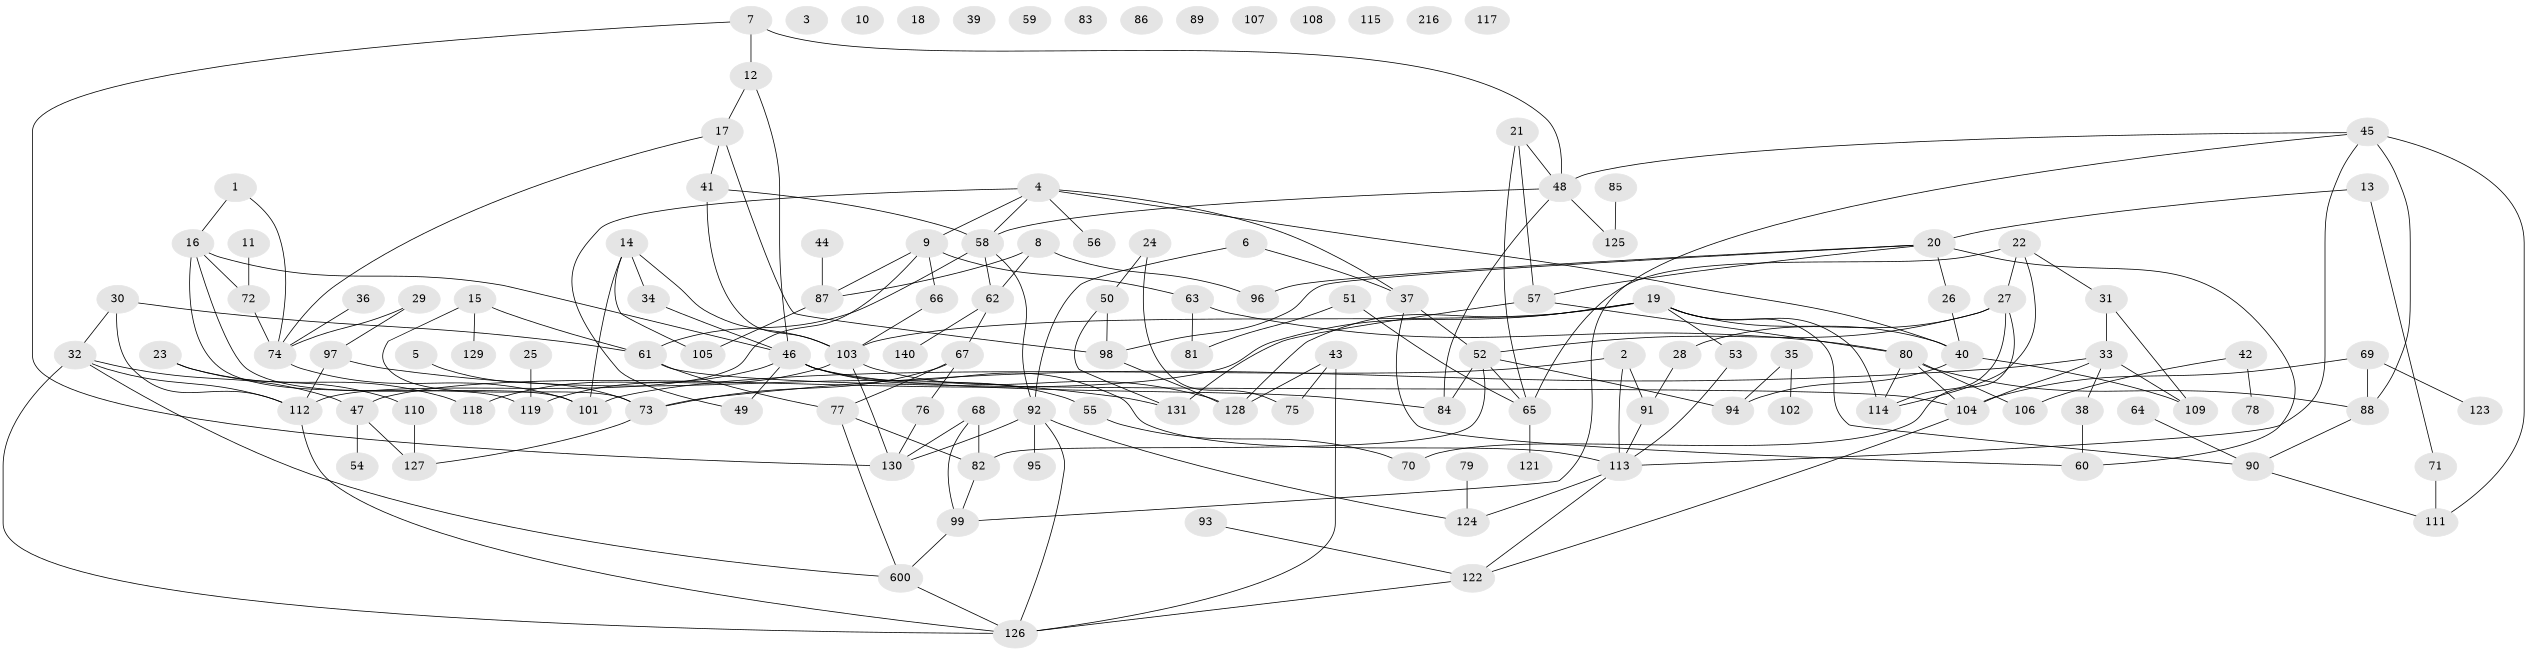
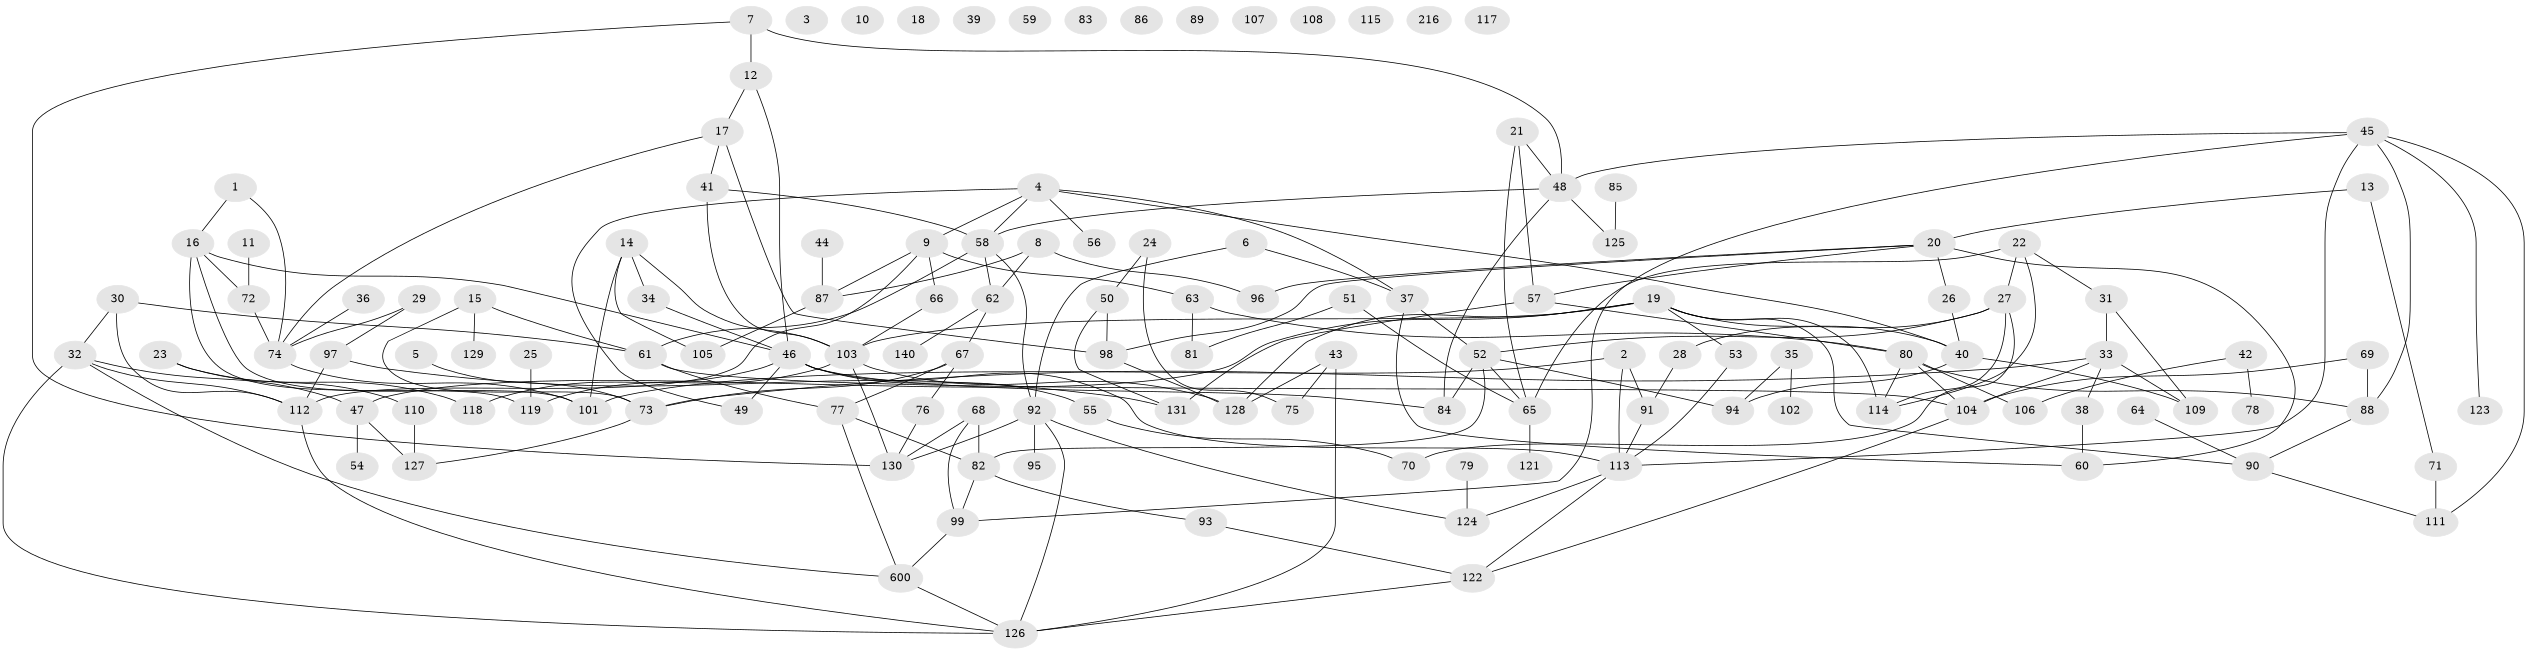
(2424, 383) -> (2476, 248)
none -> (1089, 502)
